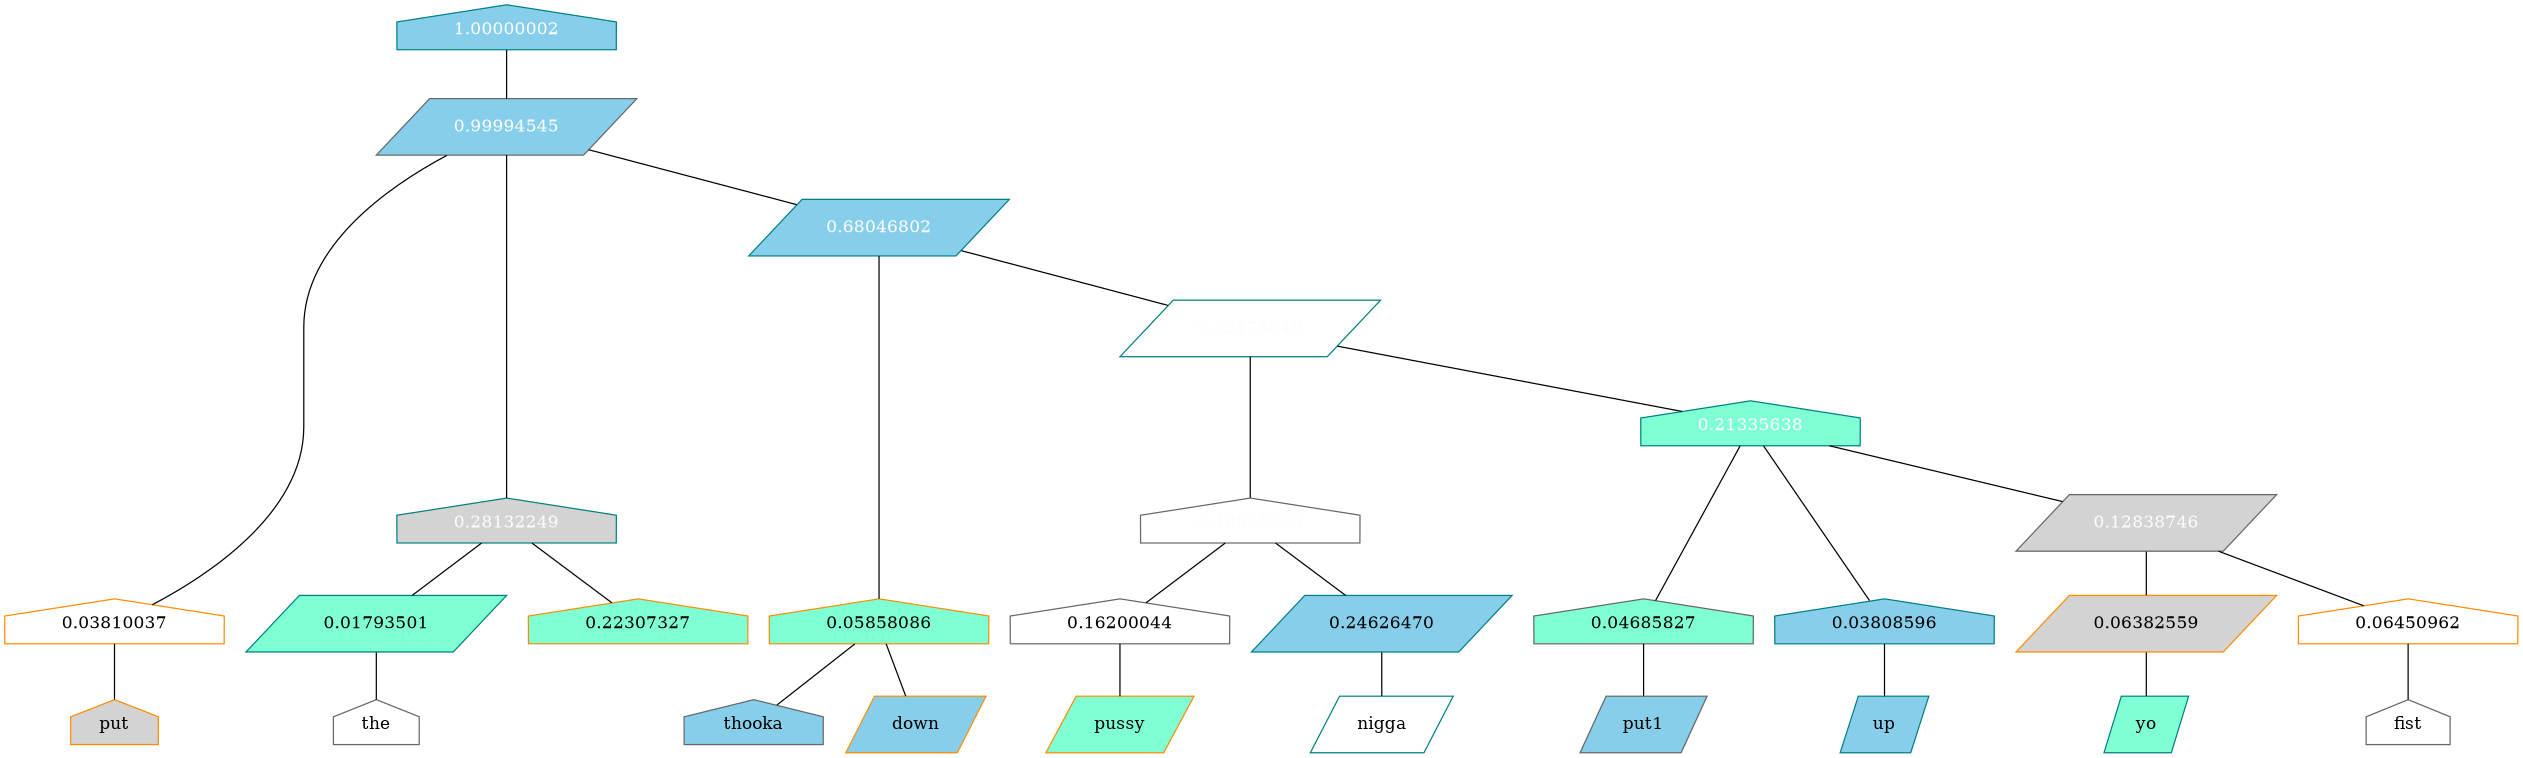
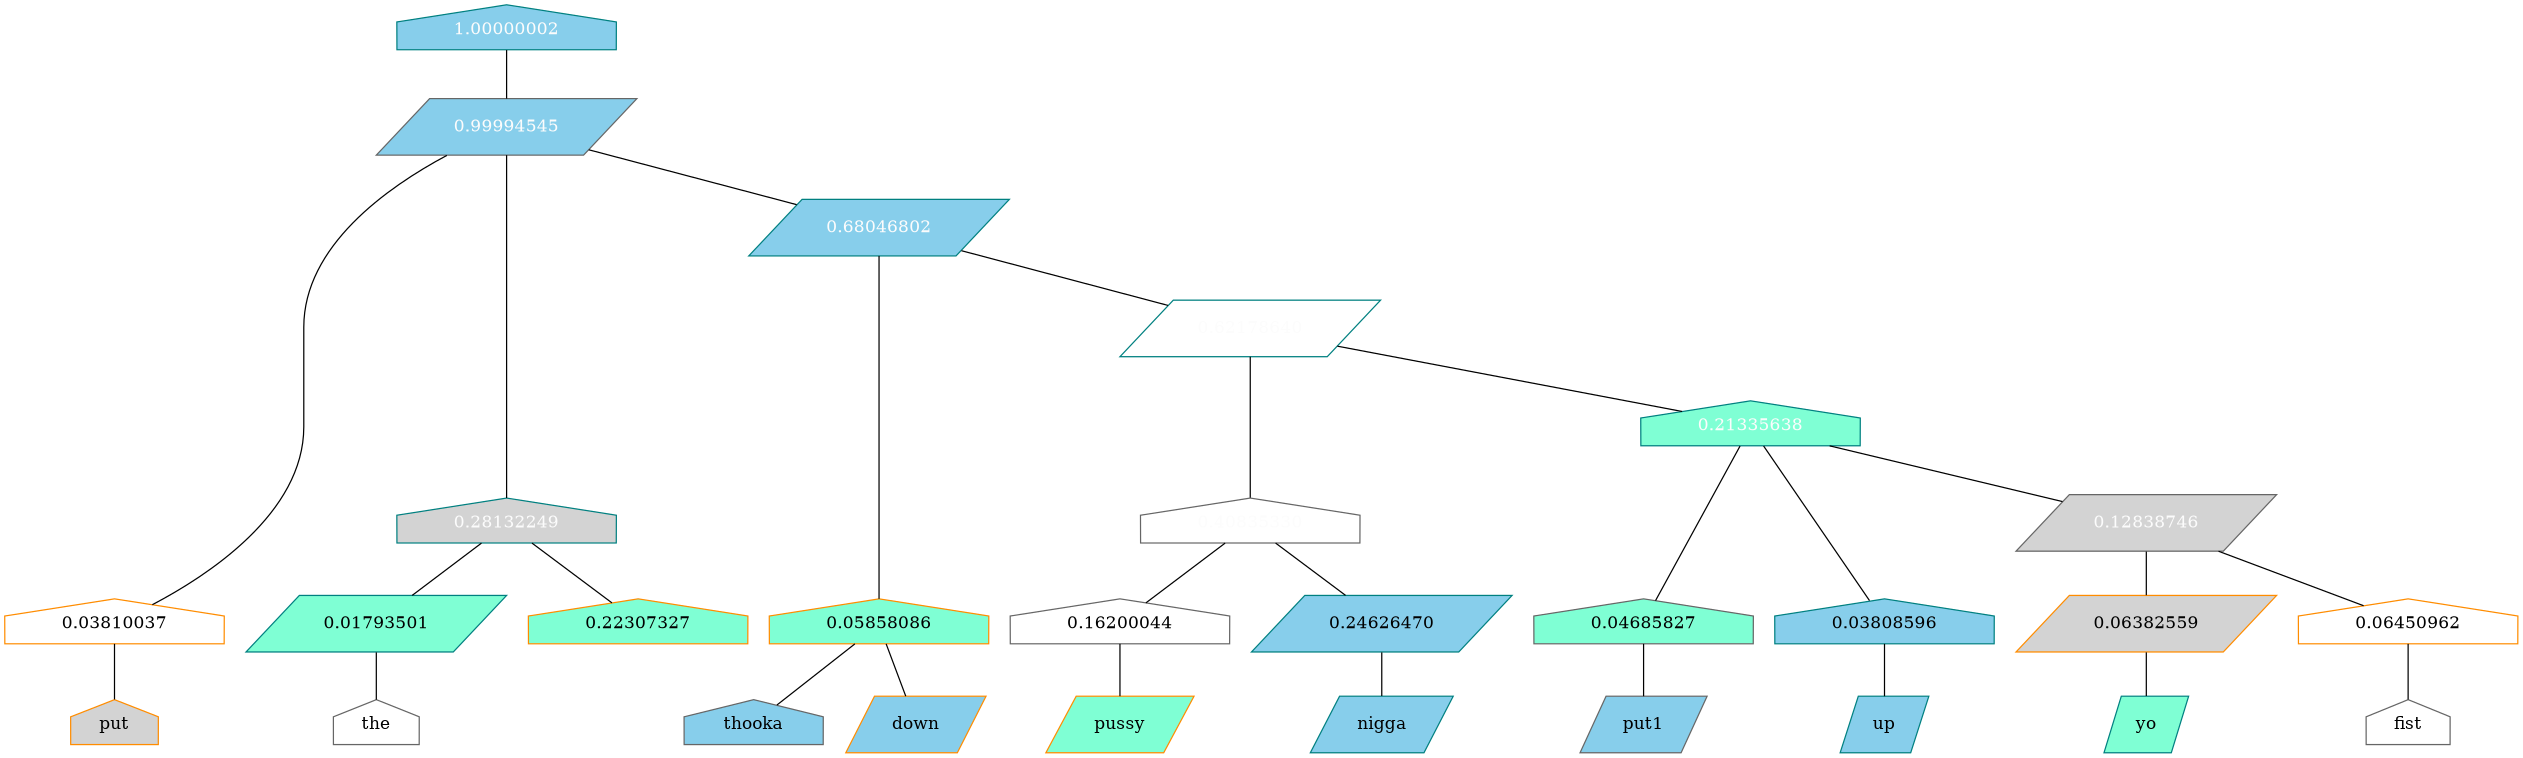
(1382, 724) -> (1382, 724)
